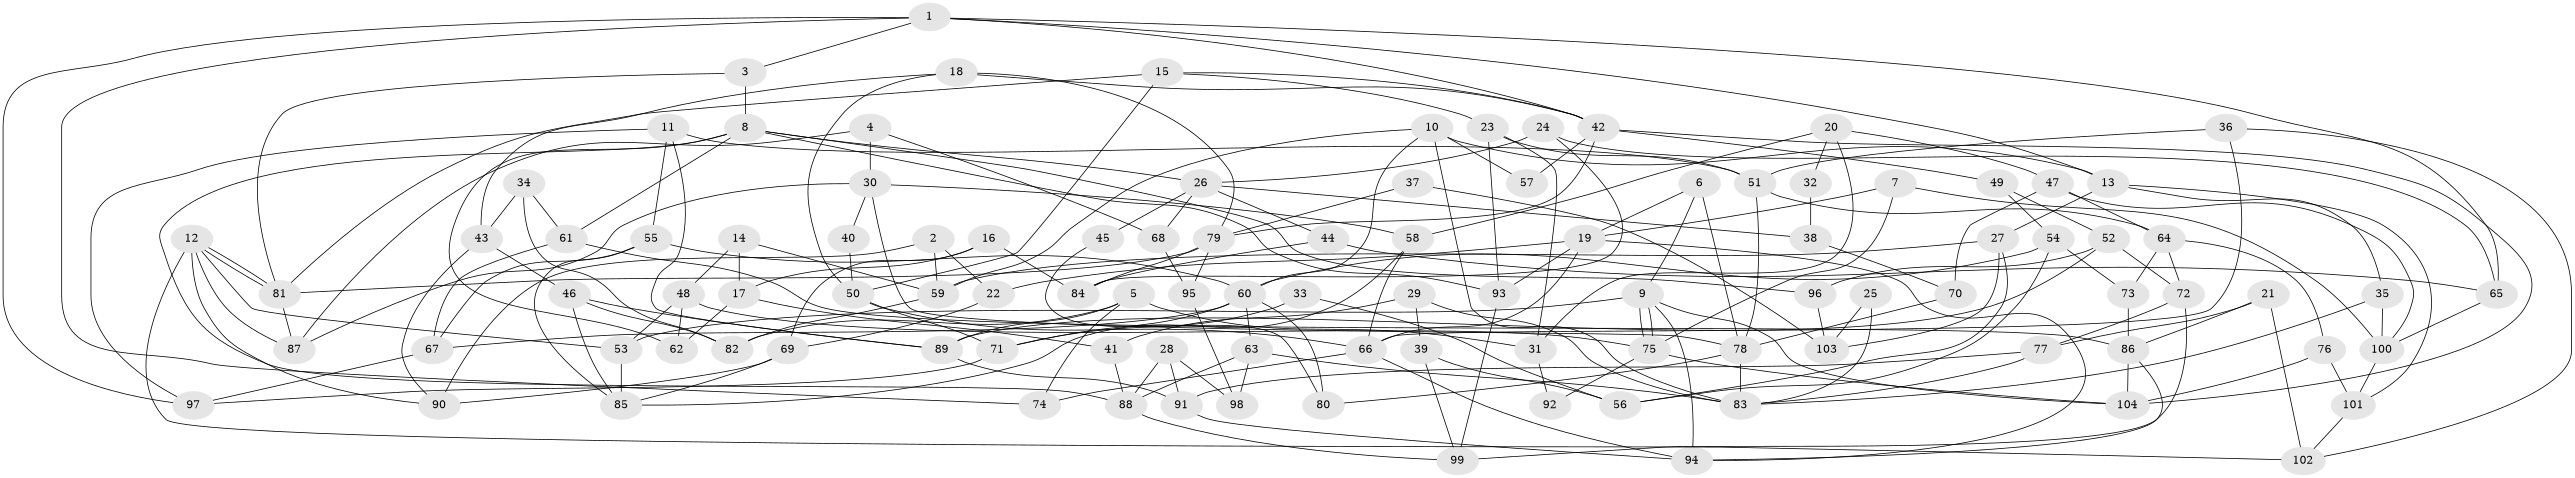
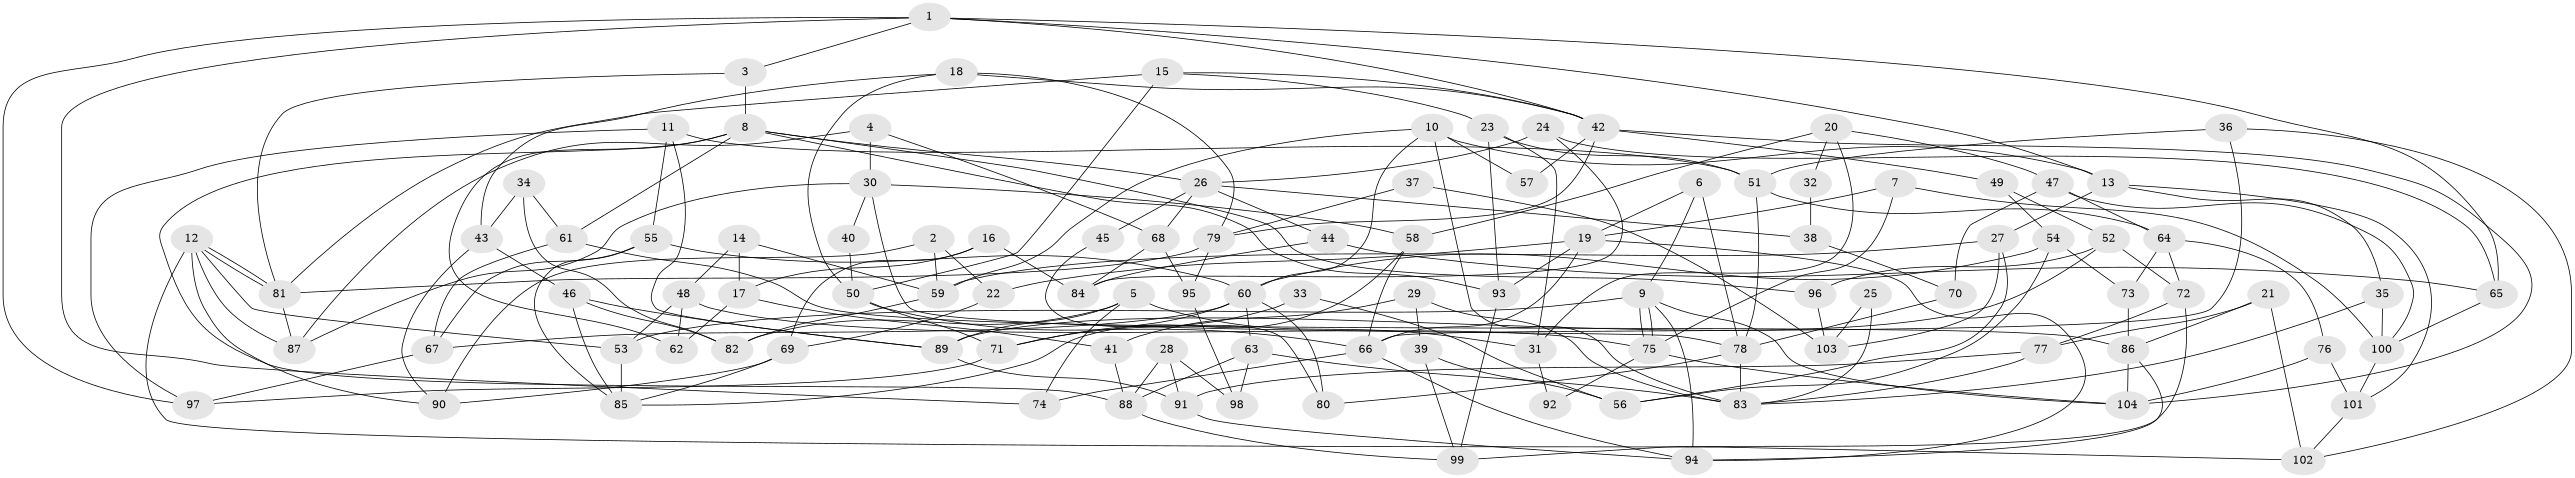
(1146, 267) -> (1118, 267)
